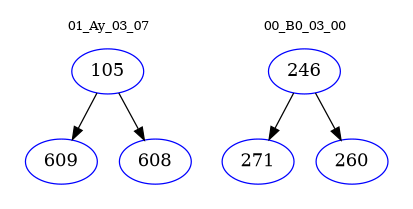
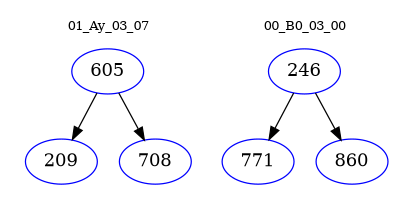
(108, 71) -> (108, 71)
(61, 162) -> (61, 162)
(155, 162) -> (155, 162)
(258, 162) -> (258, 162)
(352, 162) -> (352, 162)
